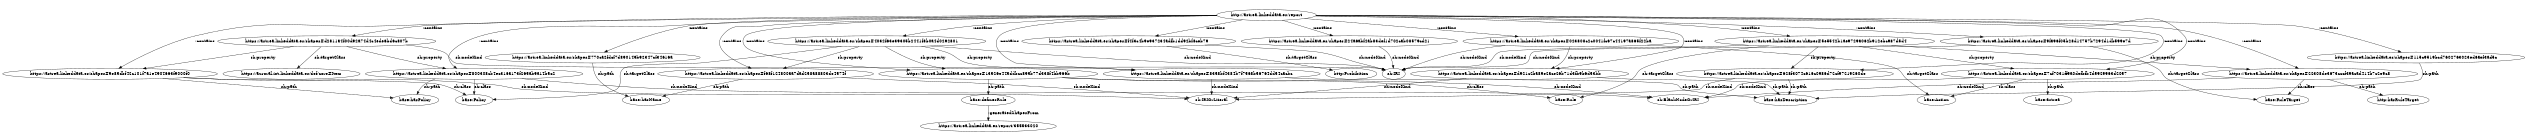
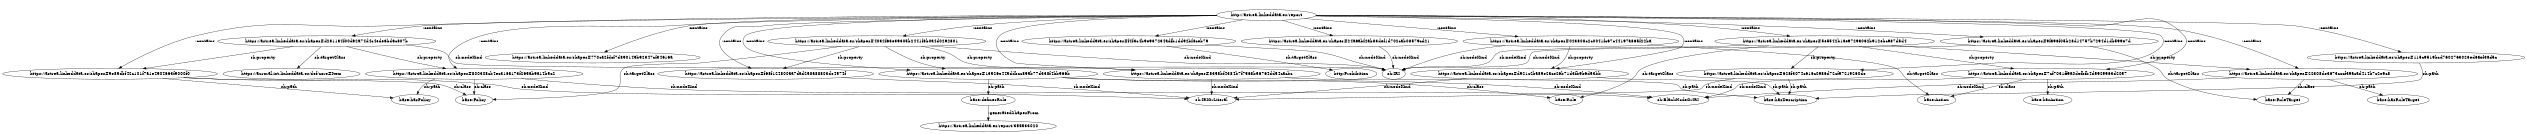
(646, 100) -> none
(2048, 100) -> (2048, 100)
(2398, 100) -> (2398, 100)
